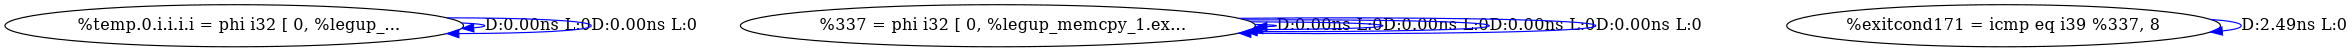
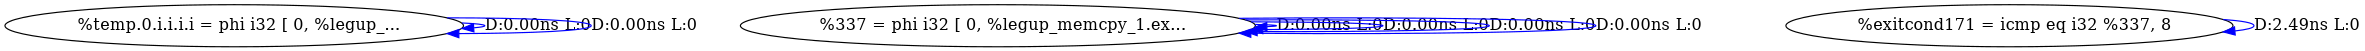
(2004, 26) -> (2009, 26)
